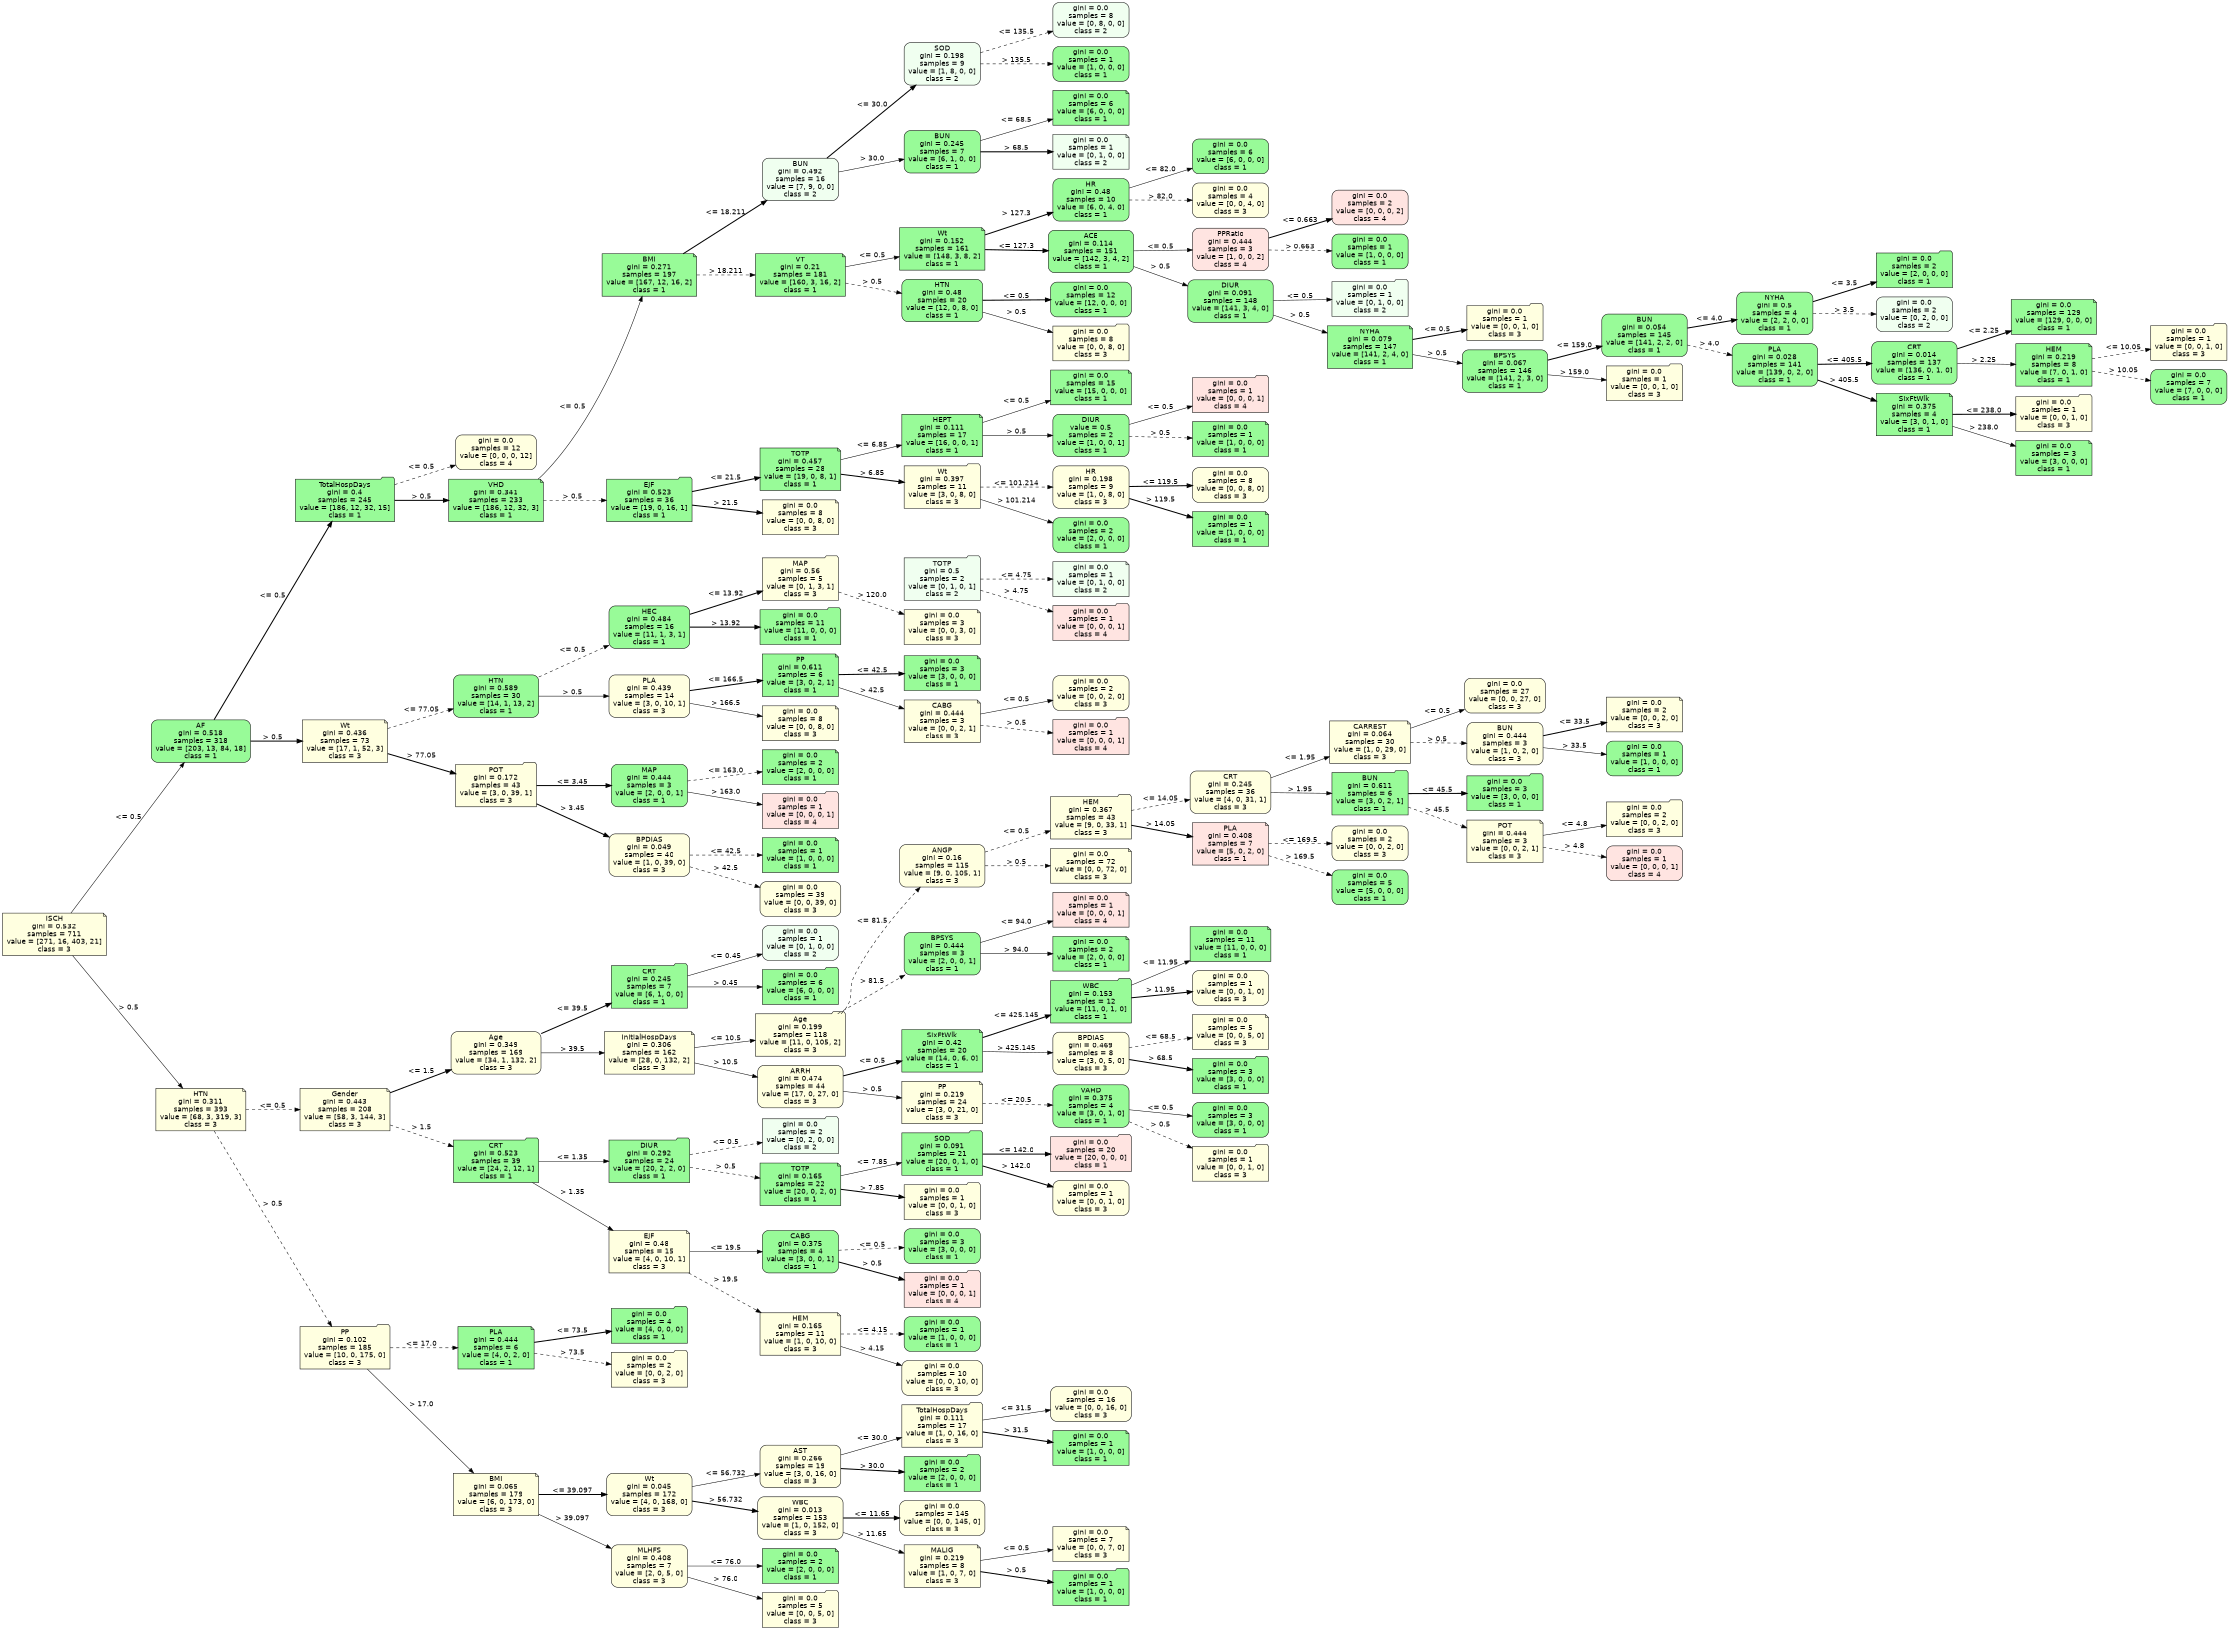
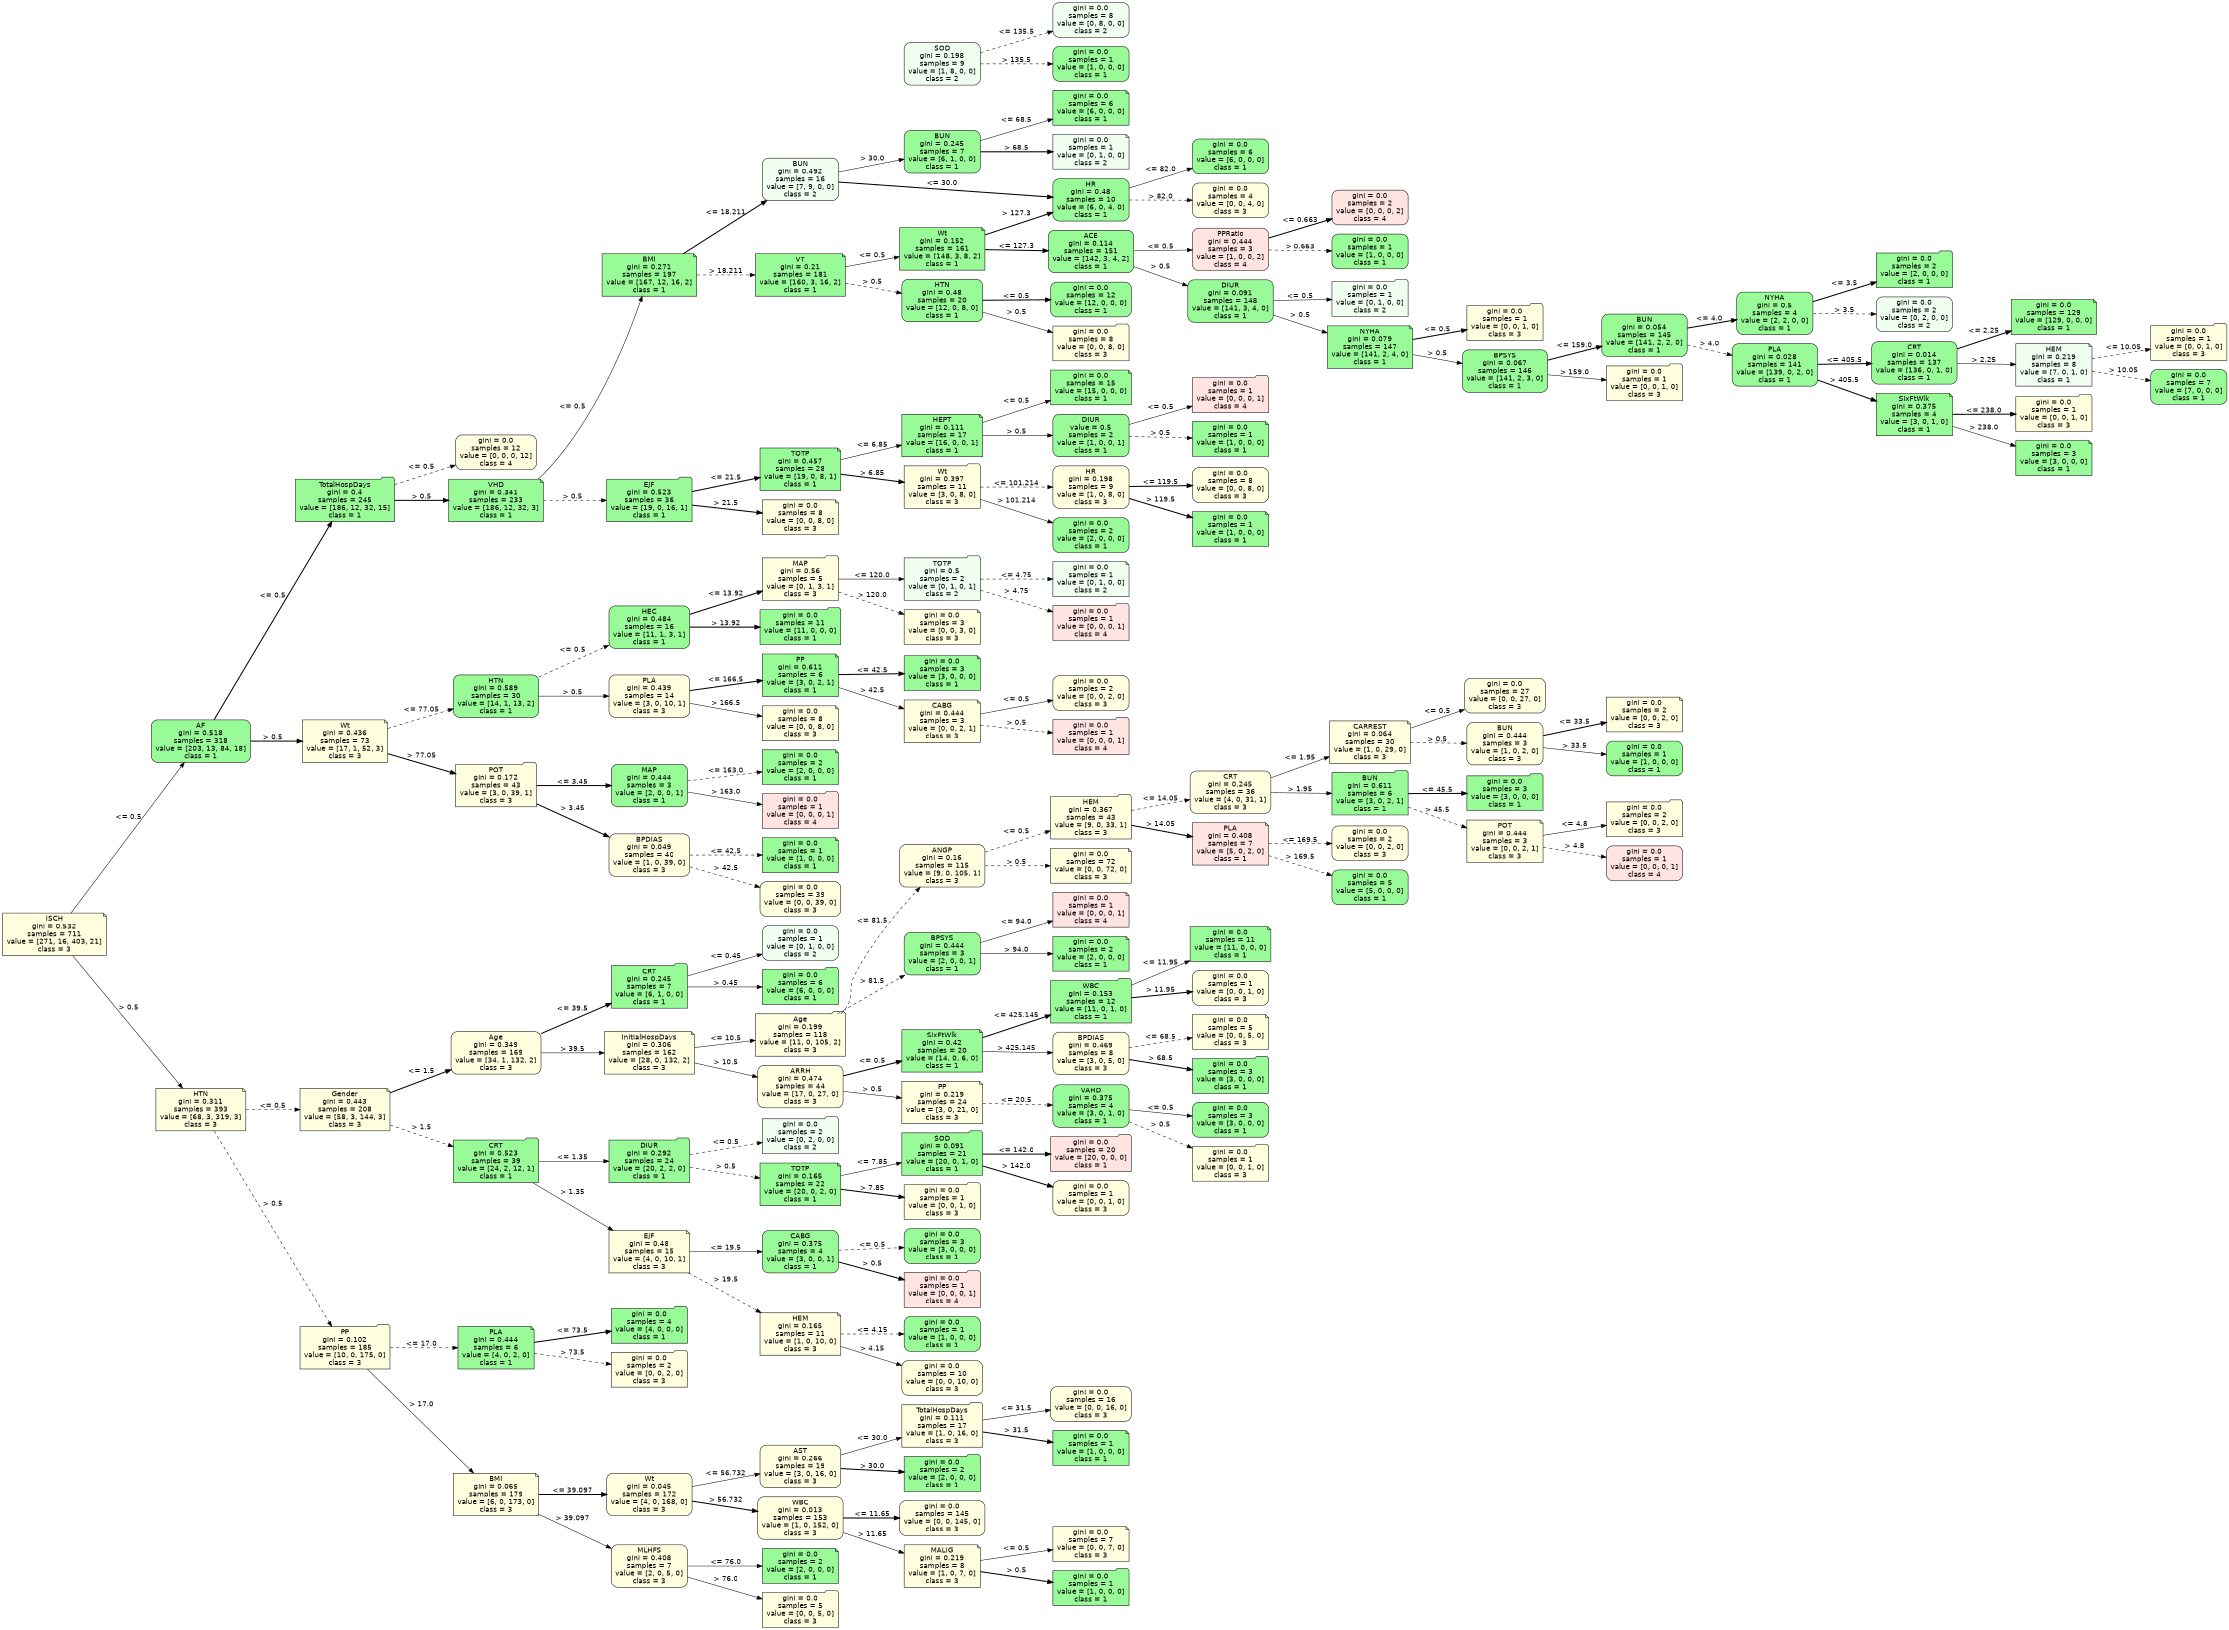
(869, 123) -> (943, 189)
(2054, 365) -> (2054, 365)
none -> (869, 579)
